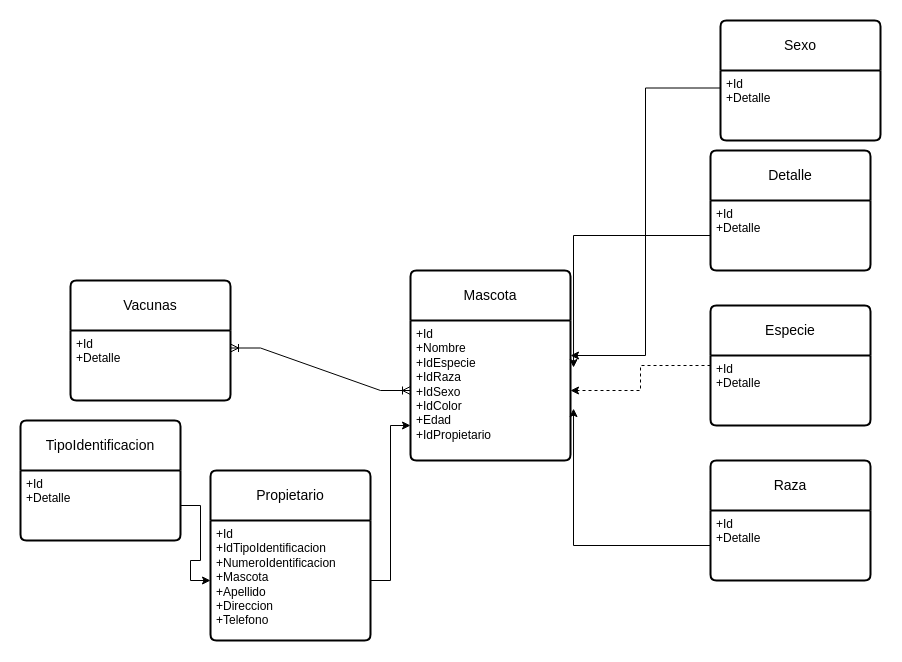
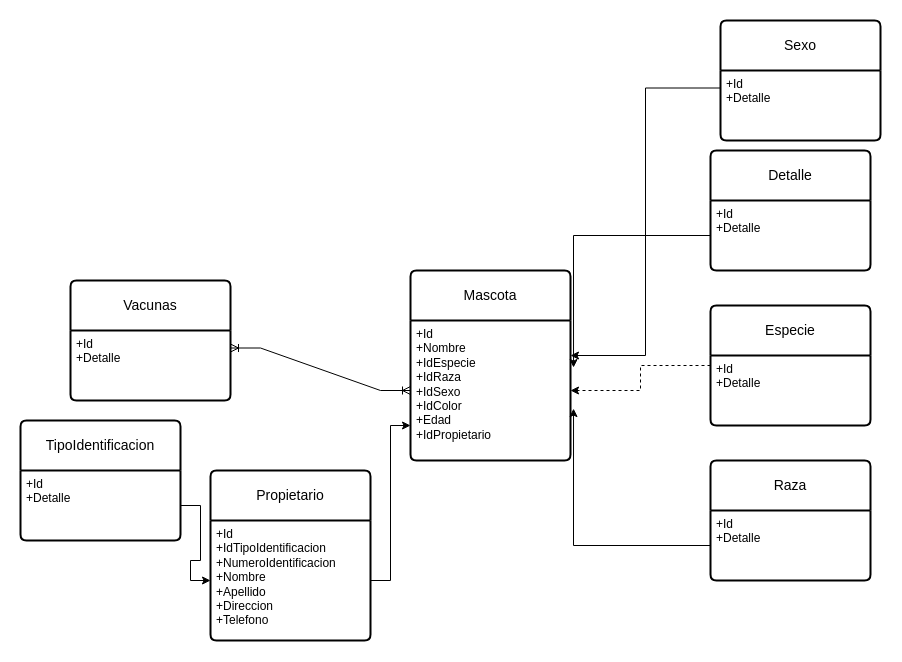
(282, 578) -> (282, 578)
